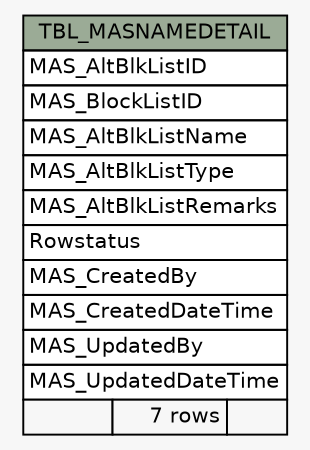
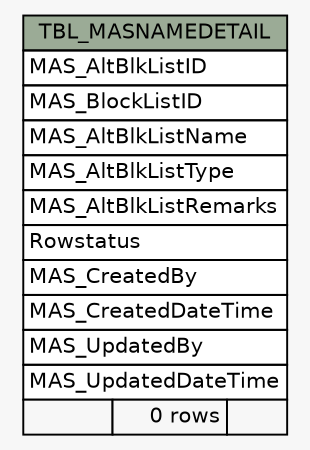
(185, 416) -> (185, 416)
